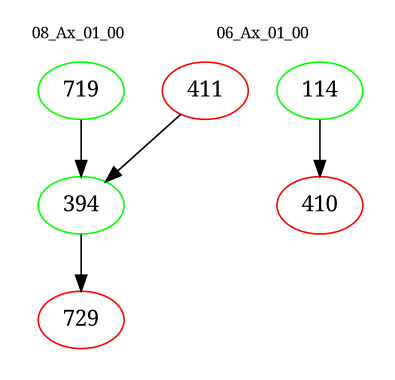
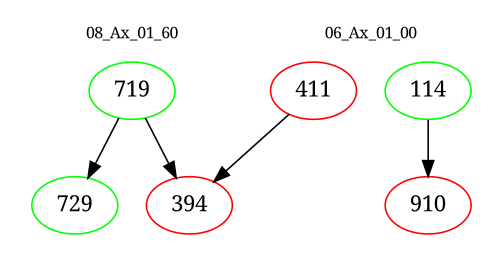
(78, 34) -> (132, 34)
(81, 205) -> (189, 205)
(320, 205) -> (428, 205)
(81, 255) -> (107, 141)
(81, 320) -> (75, 205)
